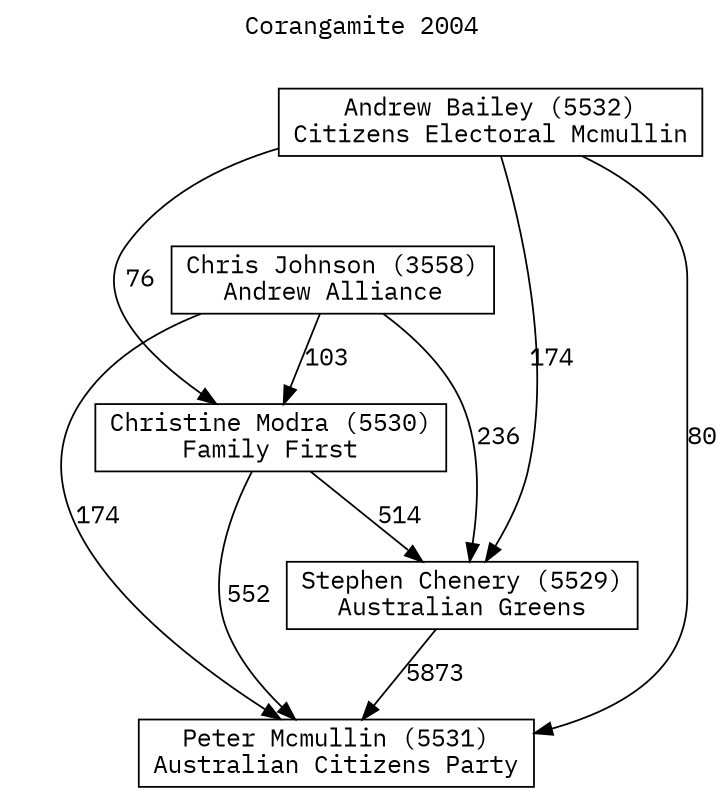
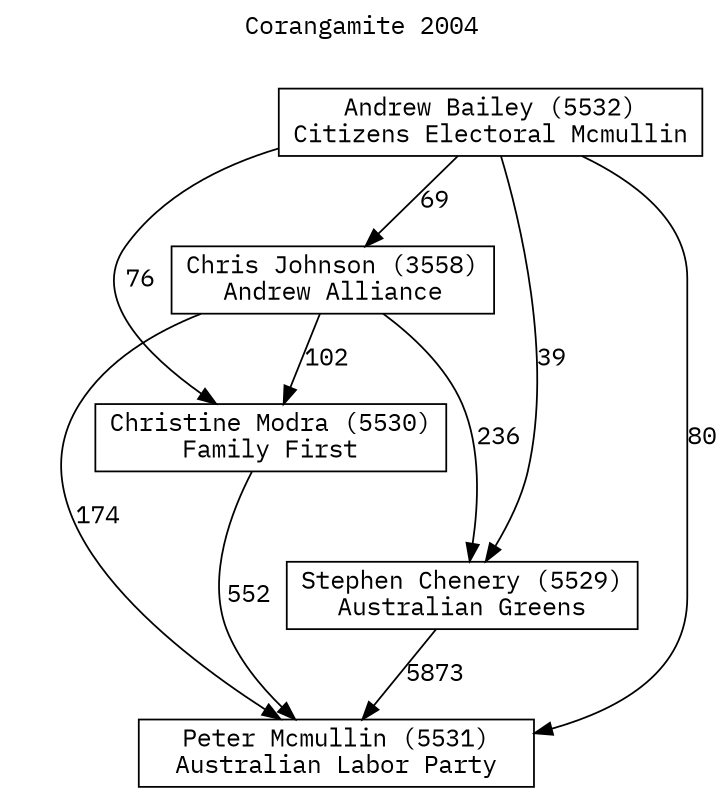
none -> (418, 195)
(327, 359) -> (327, 359)
(552, 359) -> (552, 359)
(359, 511) -> none
(336, 753) -> (336, 753)
